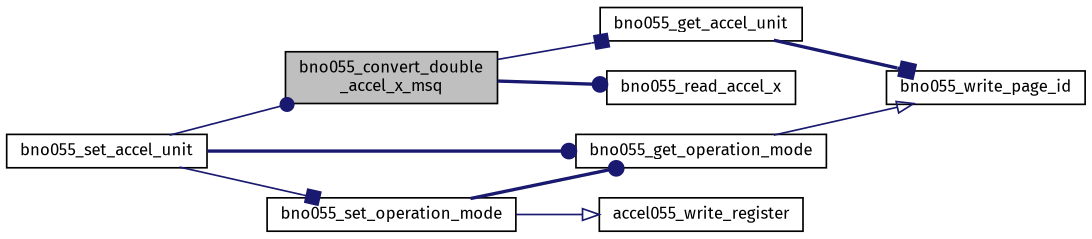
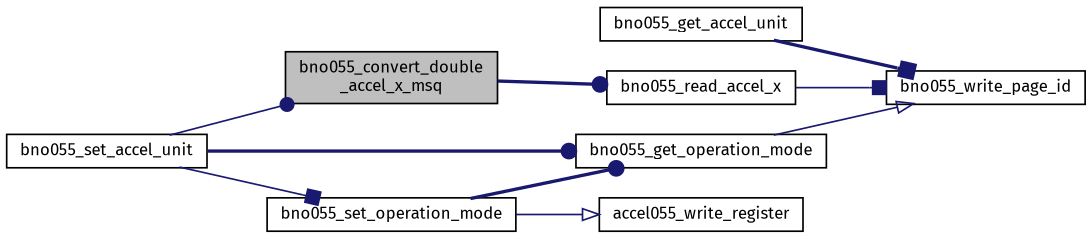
(545, 51) -> none
none -> (833, 88)
